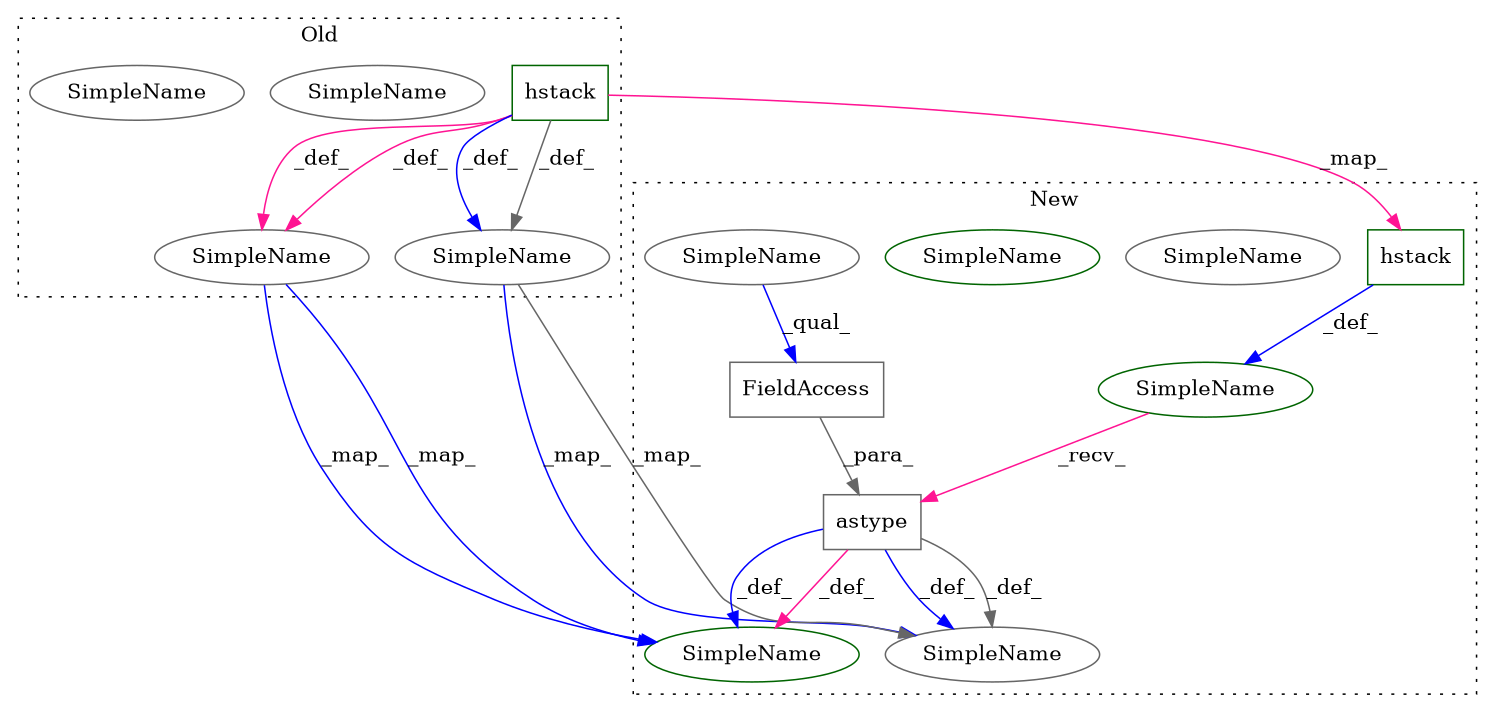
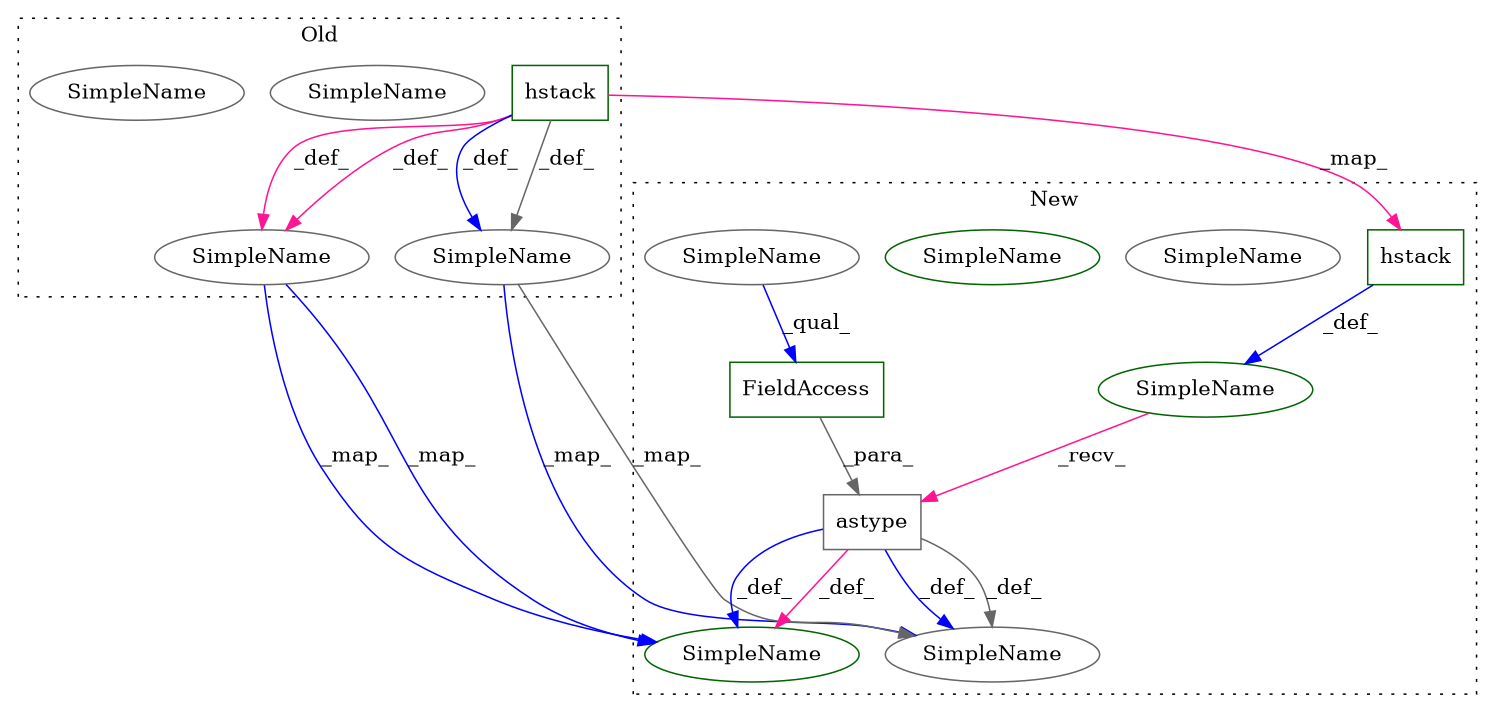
(807, 390) -> (807, 390)
